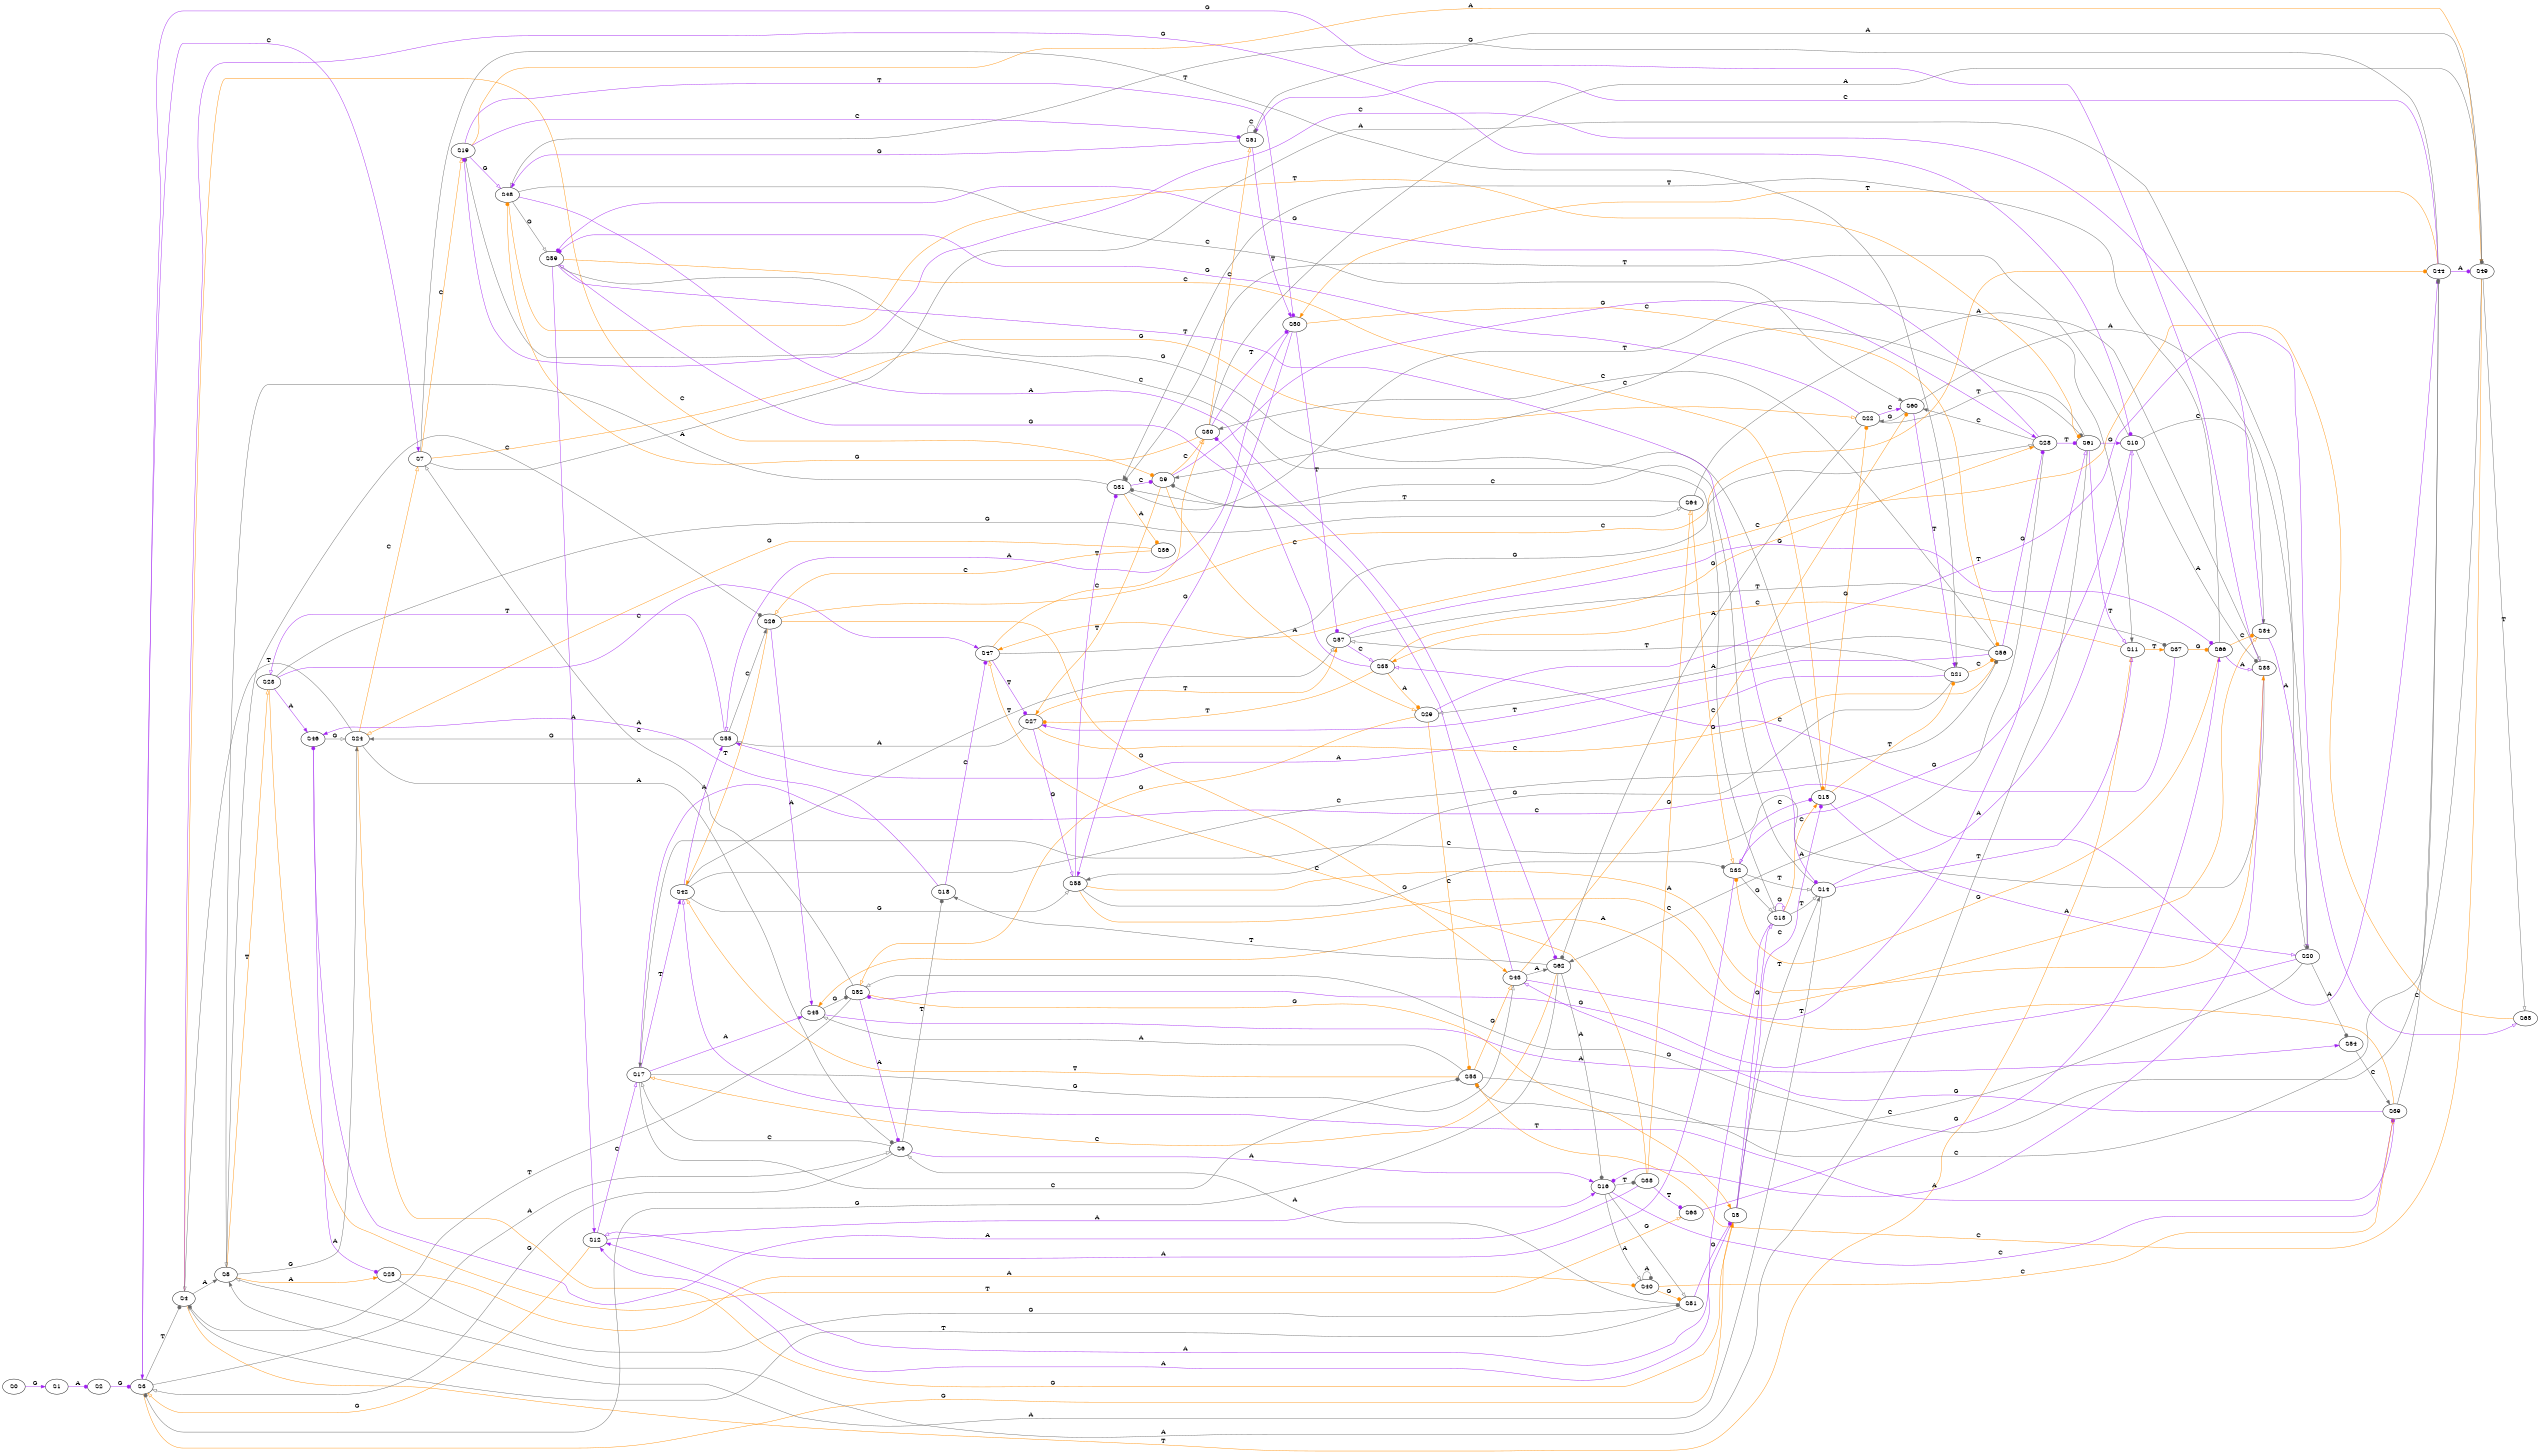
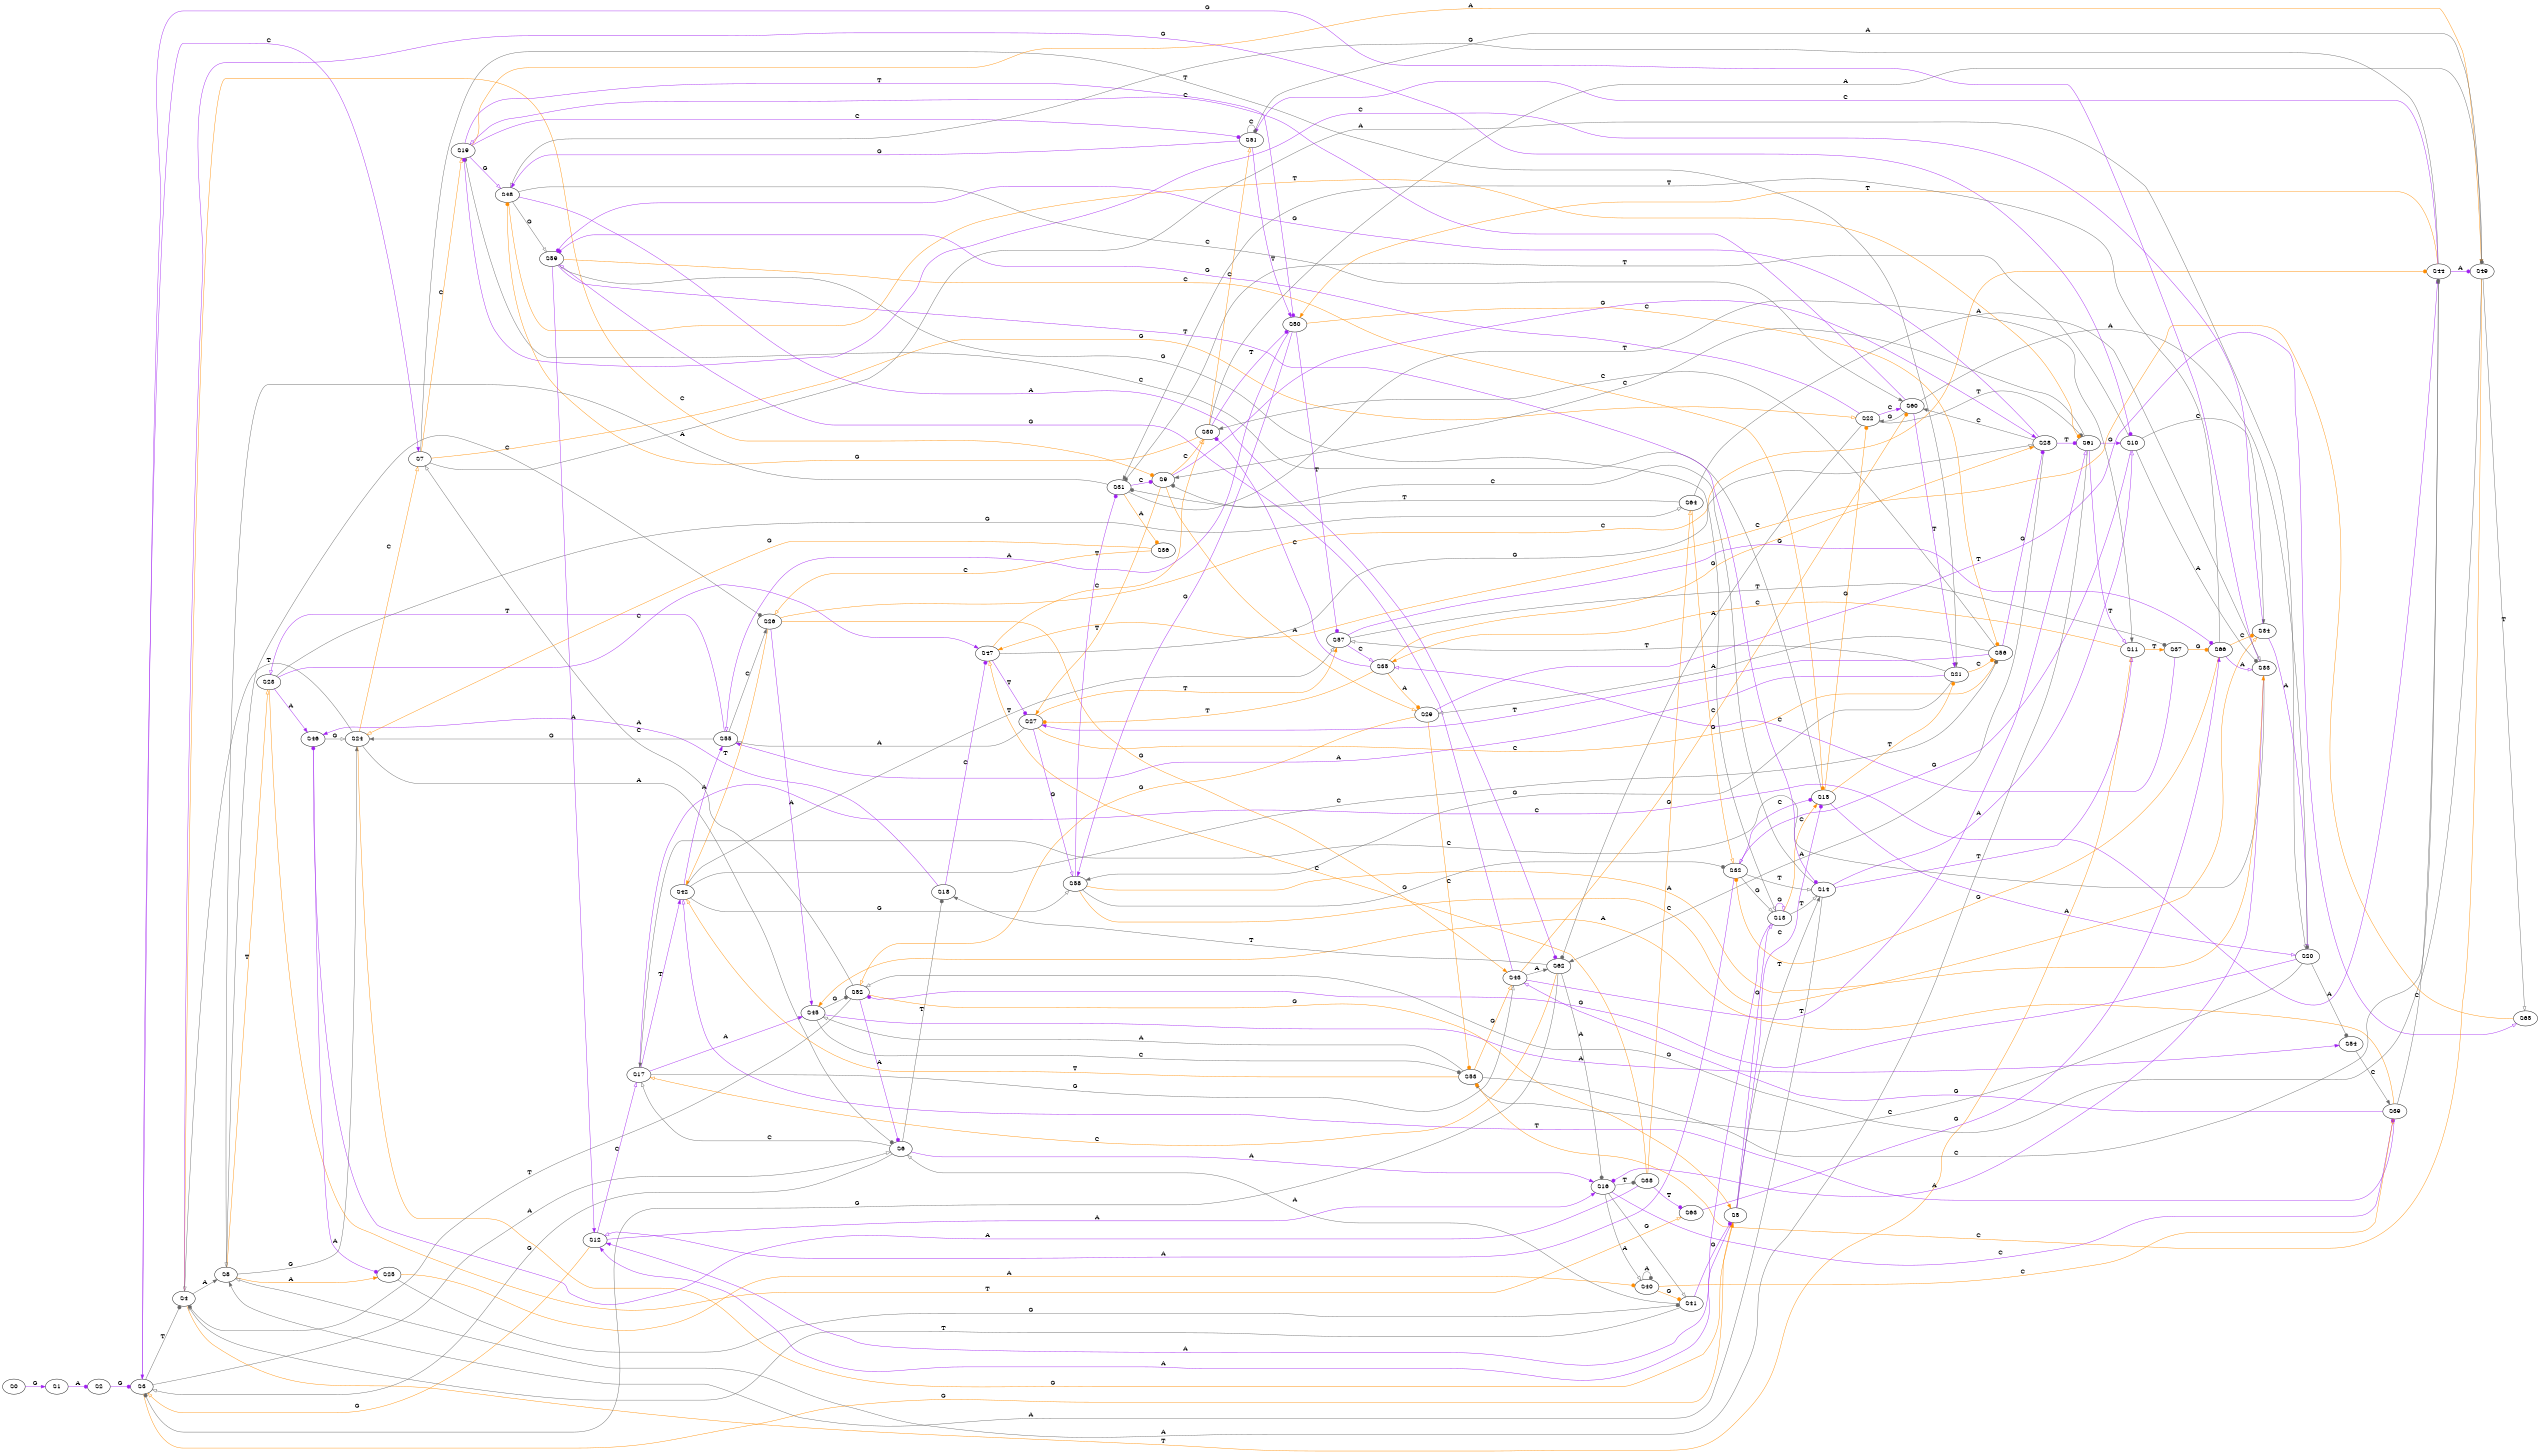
none -> (1268, 117)
(1032, 1189) -> (1131, 1058)
(1691, 1304) -> (1691, 1304)
